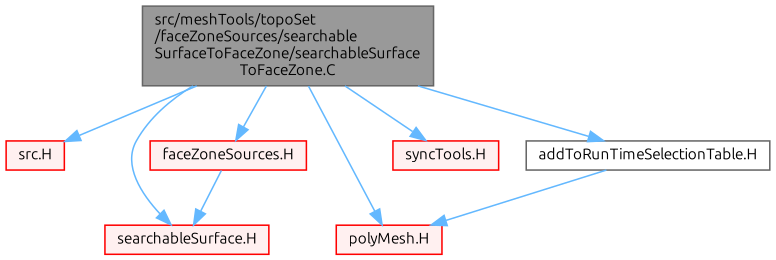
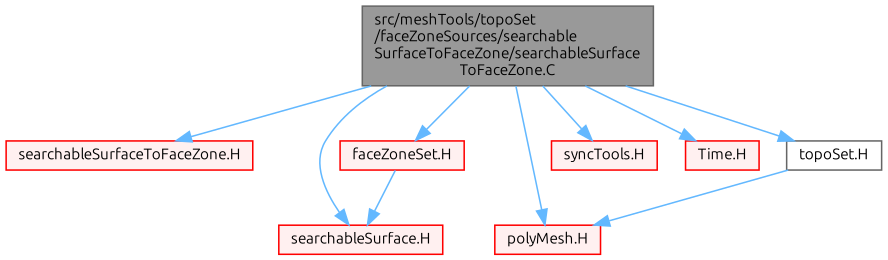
(35, 155) -> (129, 155)
(228, 155) -> (402, 155)
(648, 155) -> (834, 155)
none -> (722, 155)
